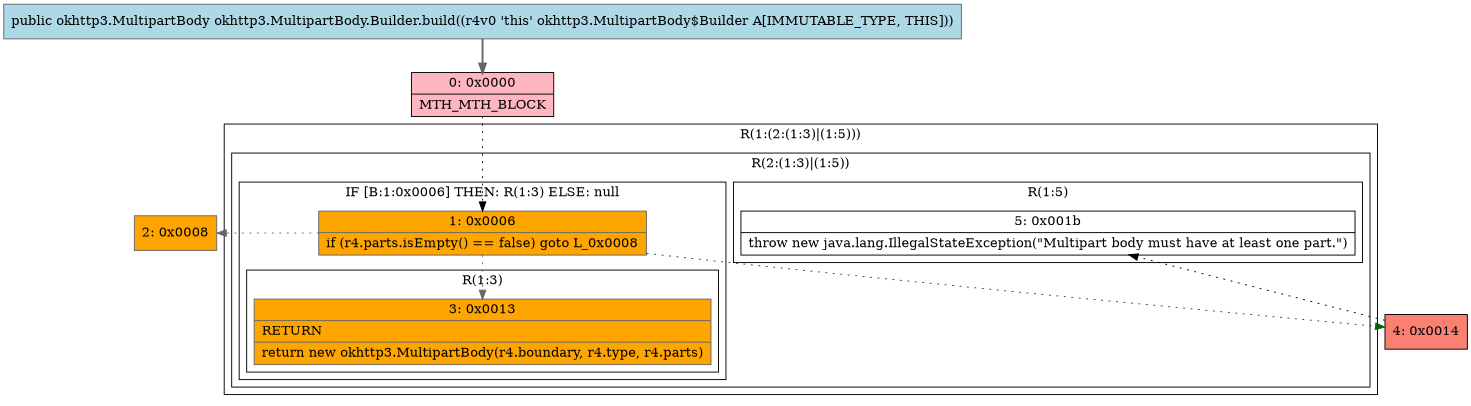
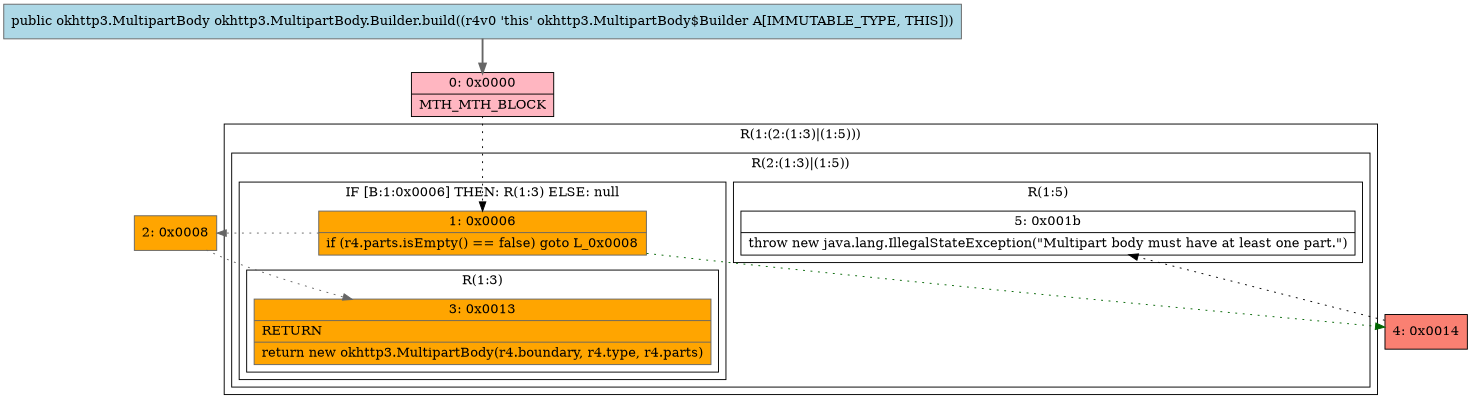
(483, 276) -> (274, 276)
